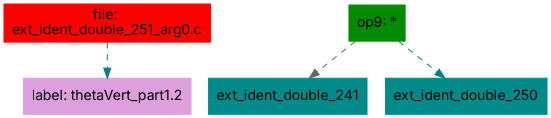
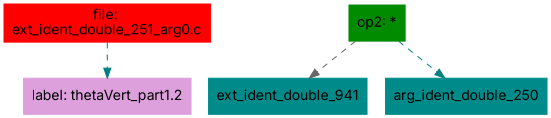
(377, 23) -> (377, 23)
(288, 96) -> (288, 96)
(466, 96) -> (466, 96)
